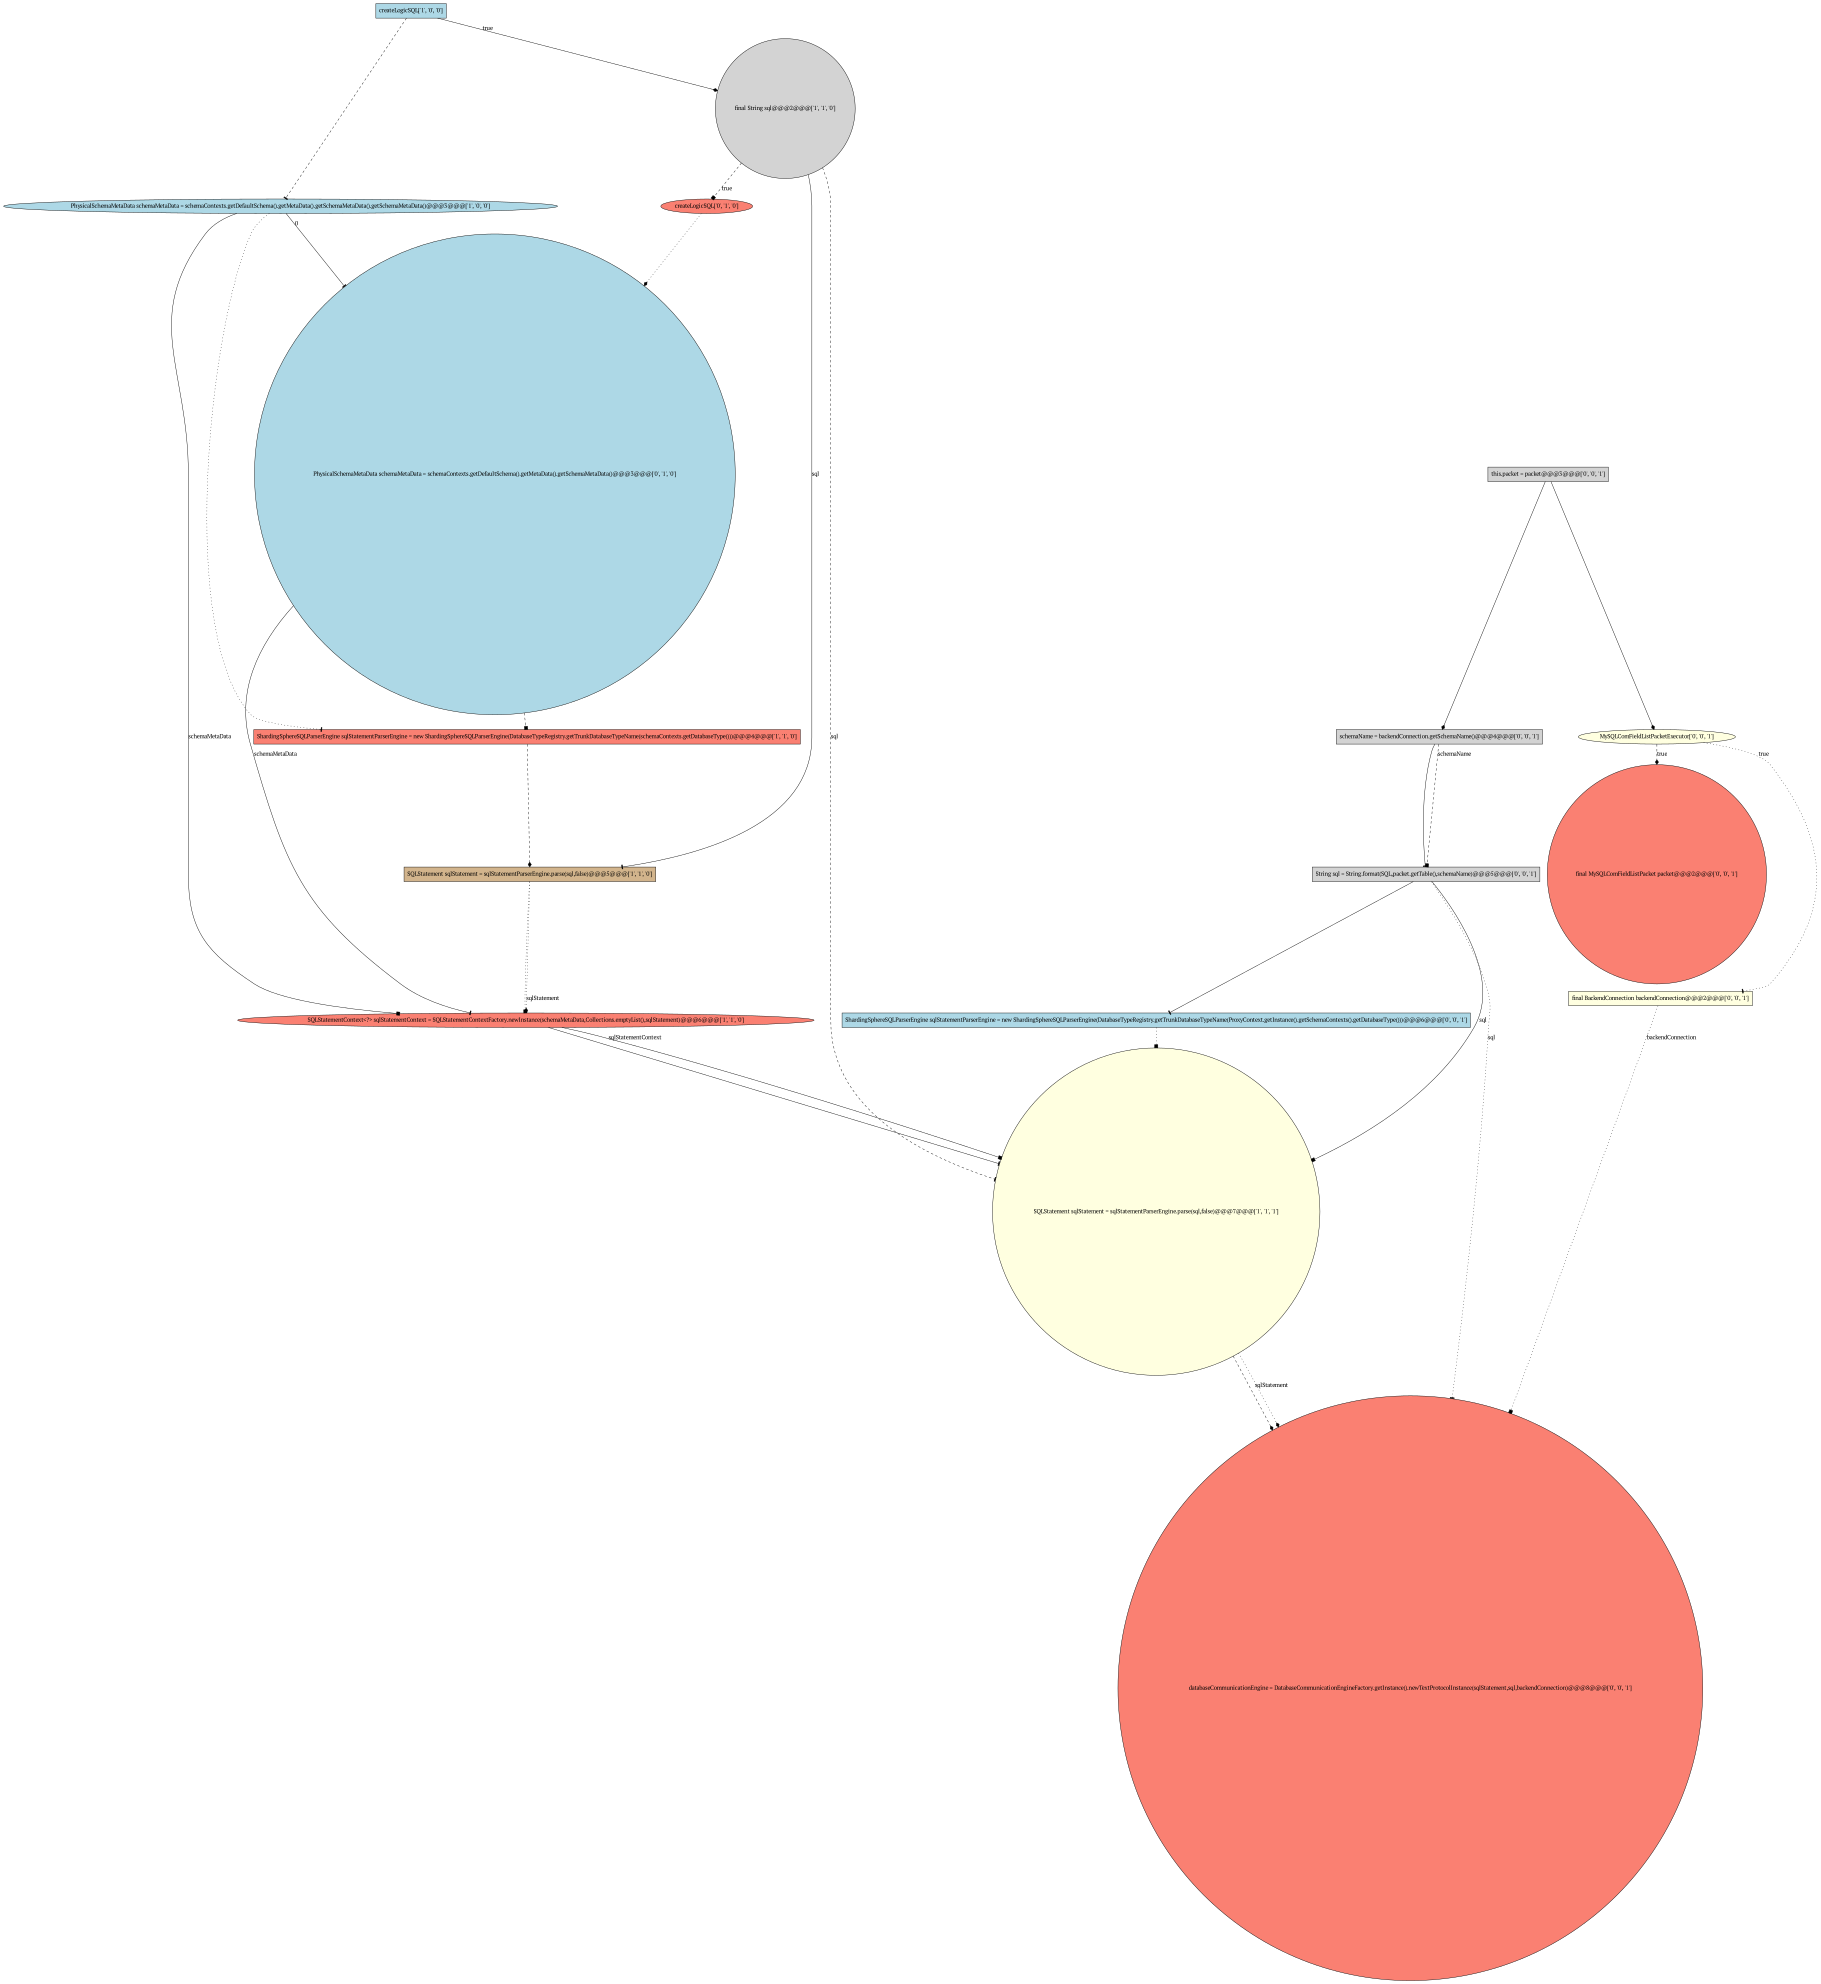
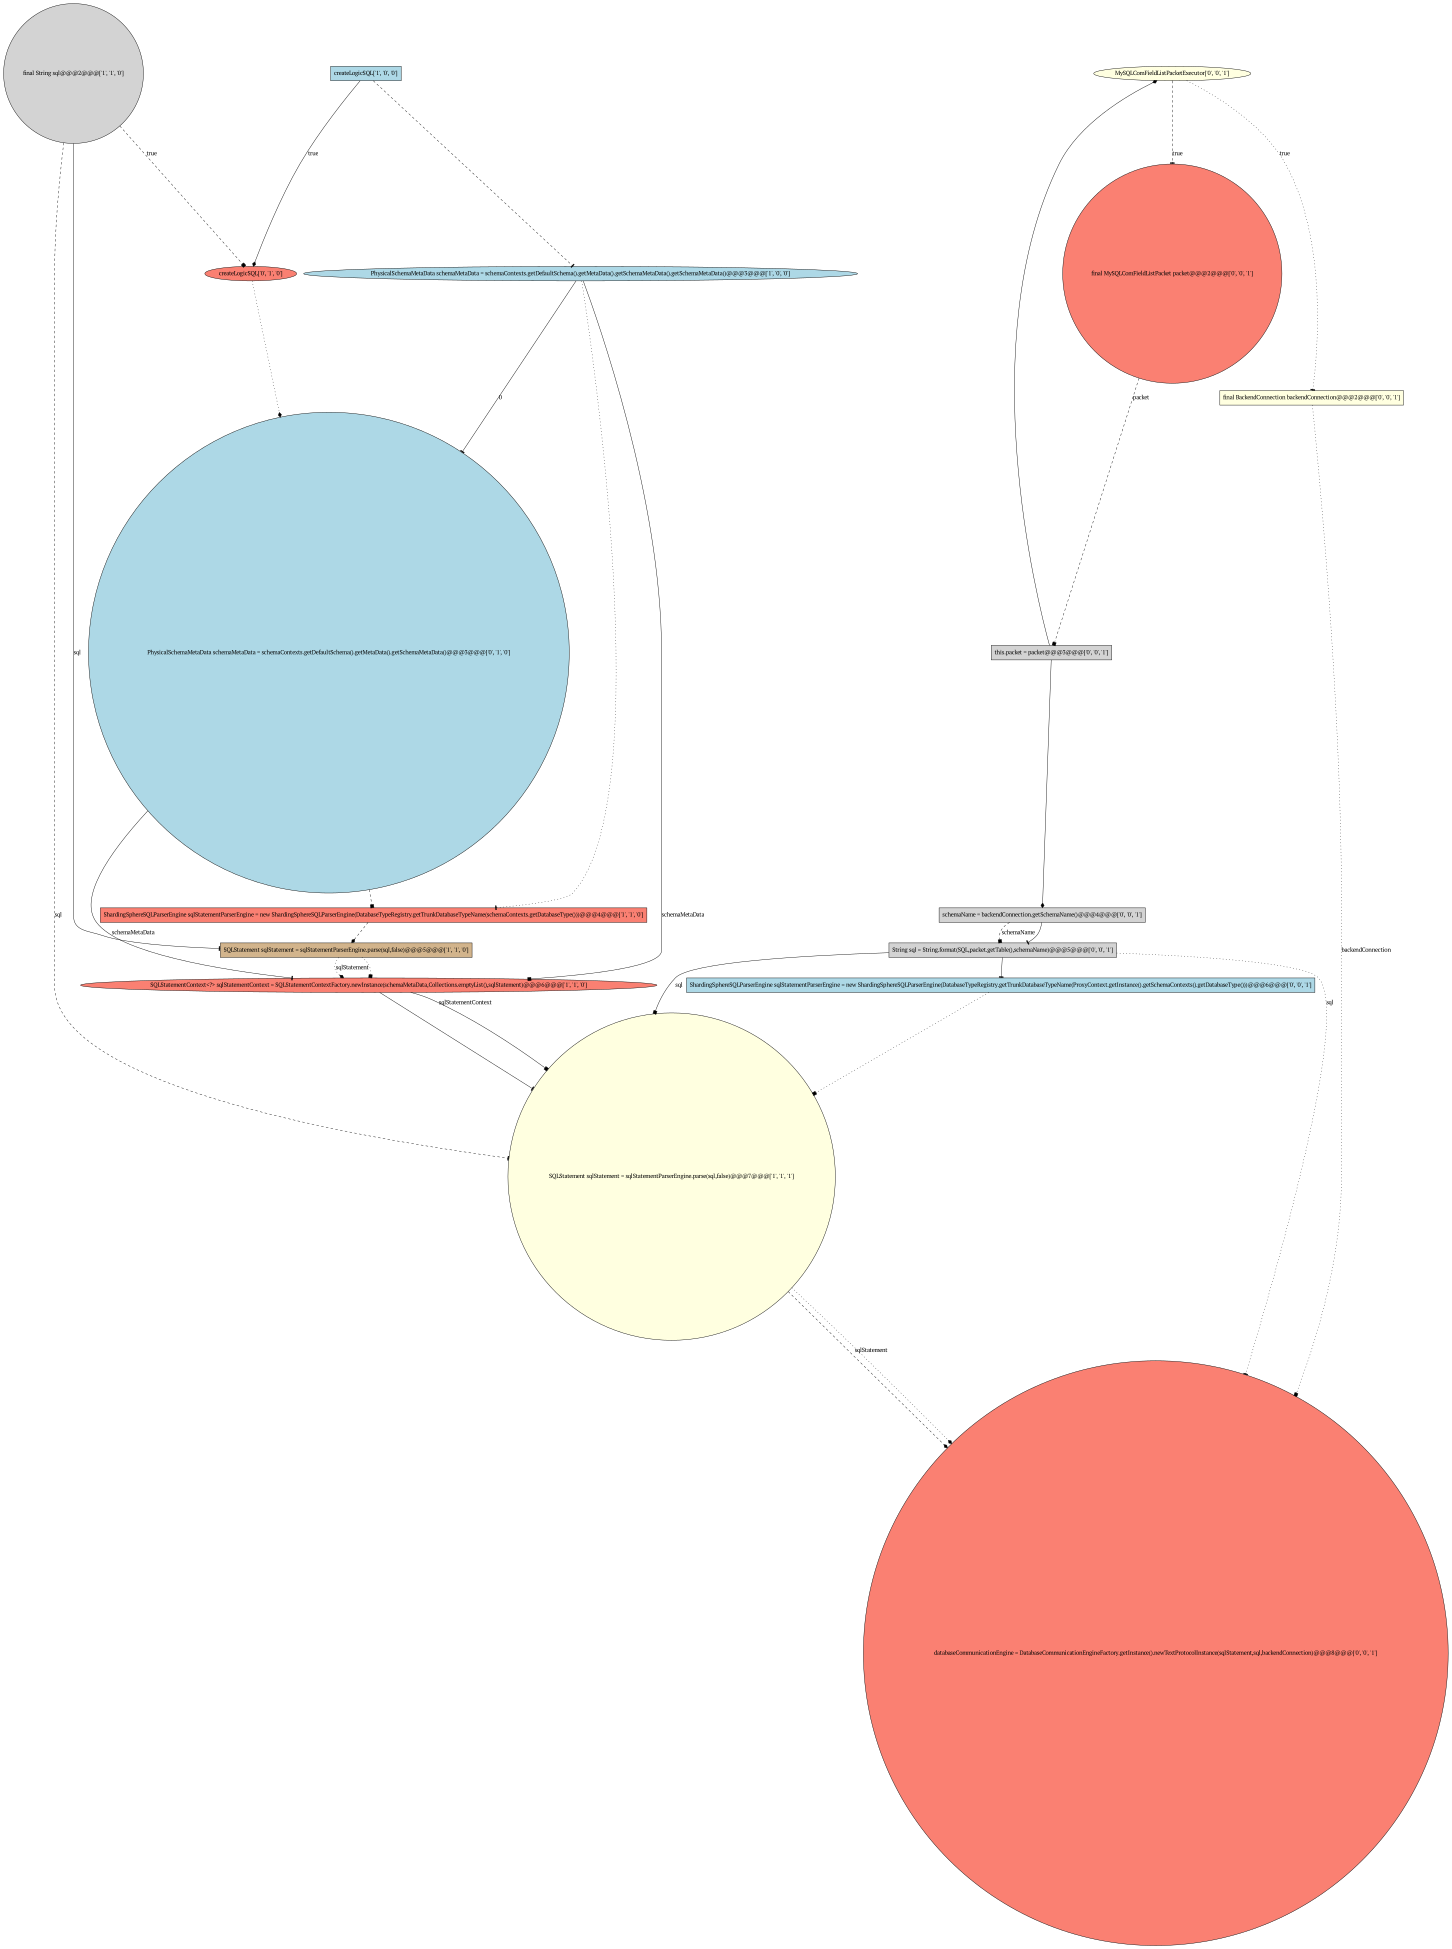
(575, 54) -> (299, 166)
none -> (1097, 510)
(1657, 752) -> (1172, 121)
